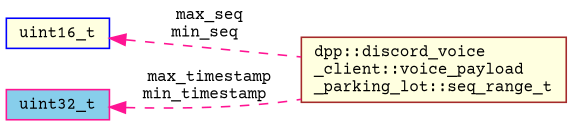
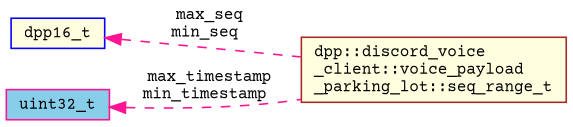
(58, 33) -> (58, 33)
